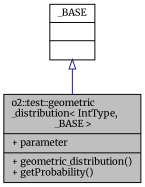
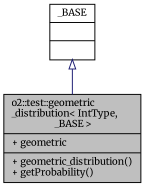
(40, 143) -> (39, 143)
